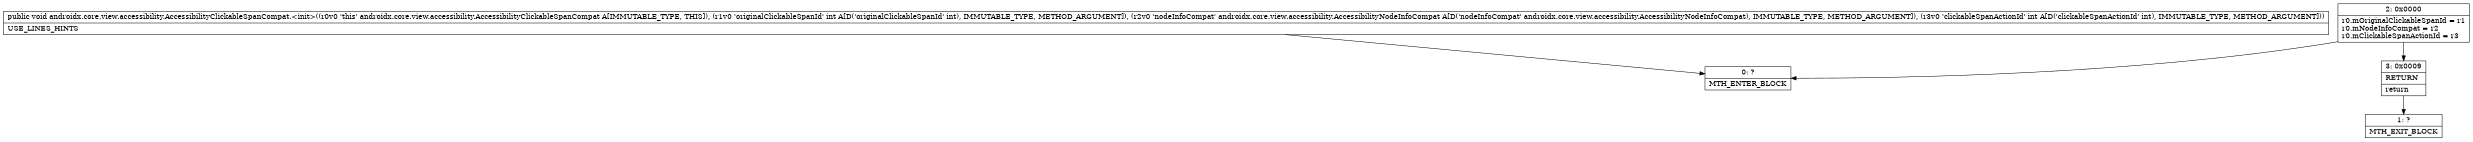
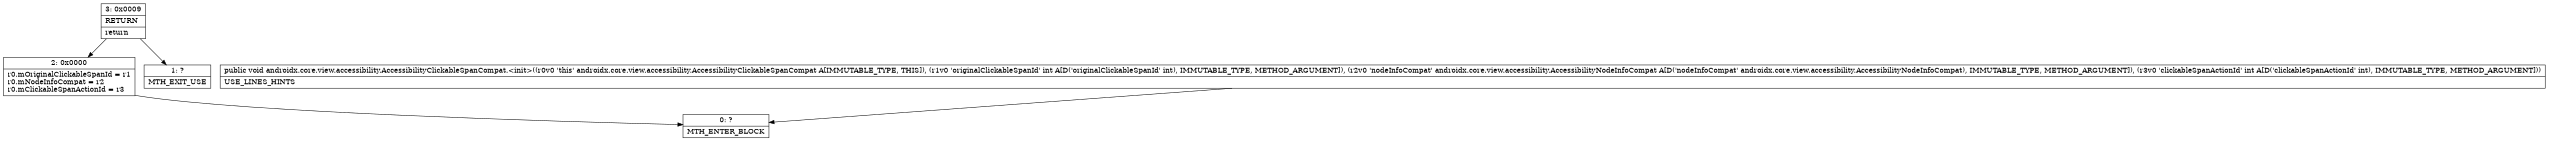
(2404, 49) -> (99, 46)
(2404, 132) -> (177, 82)
